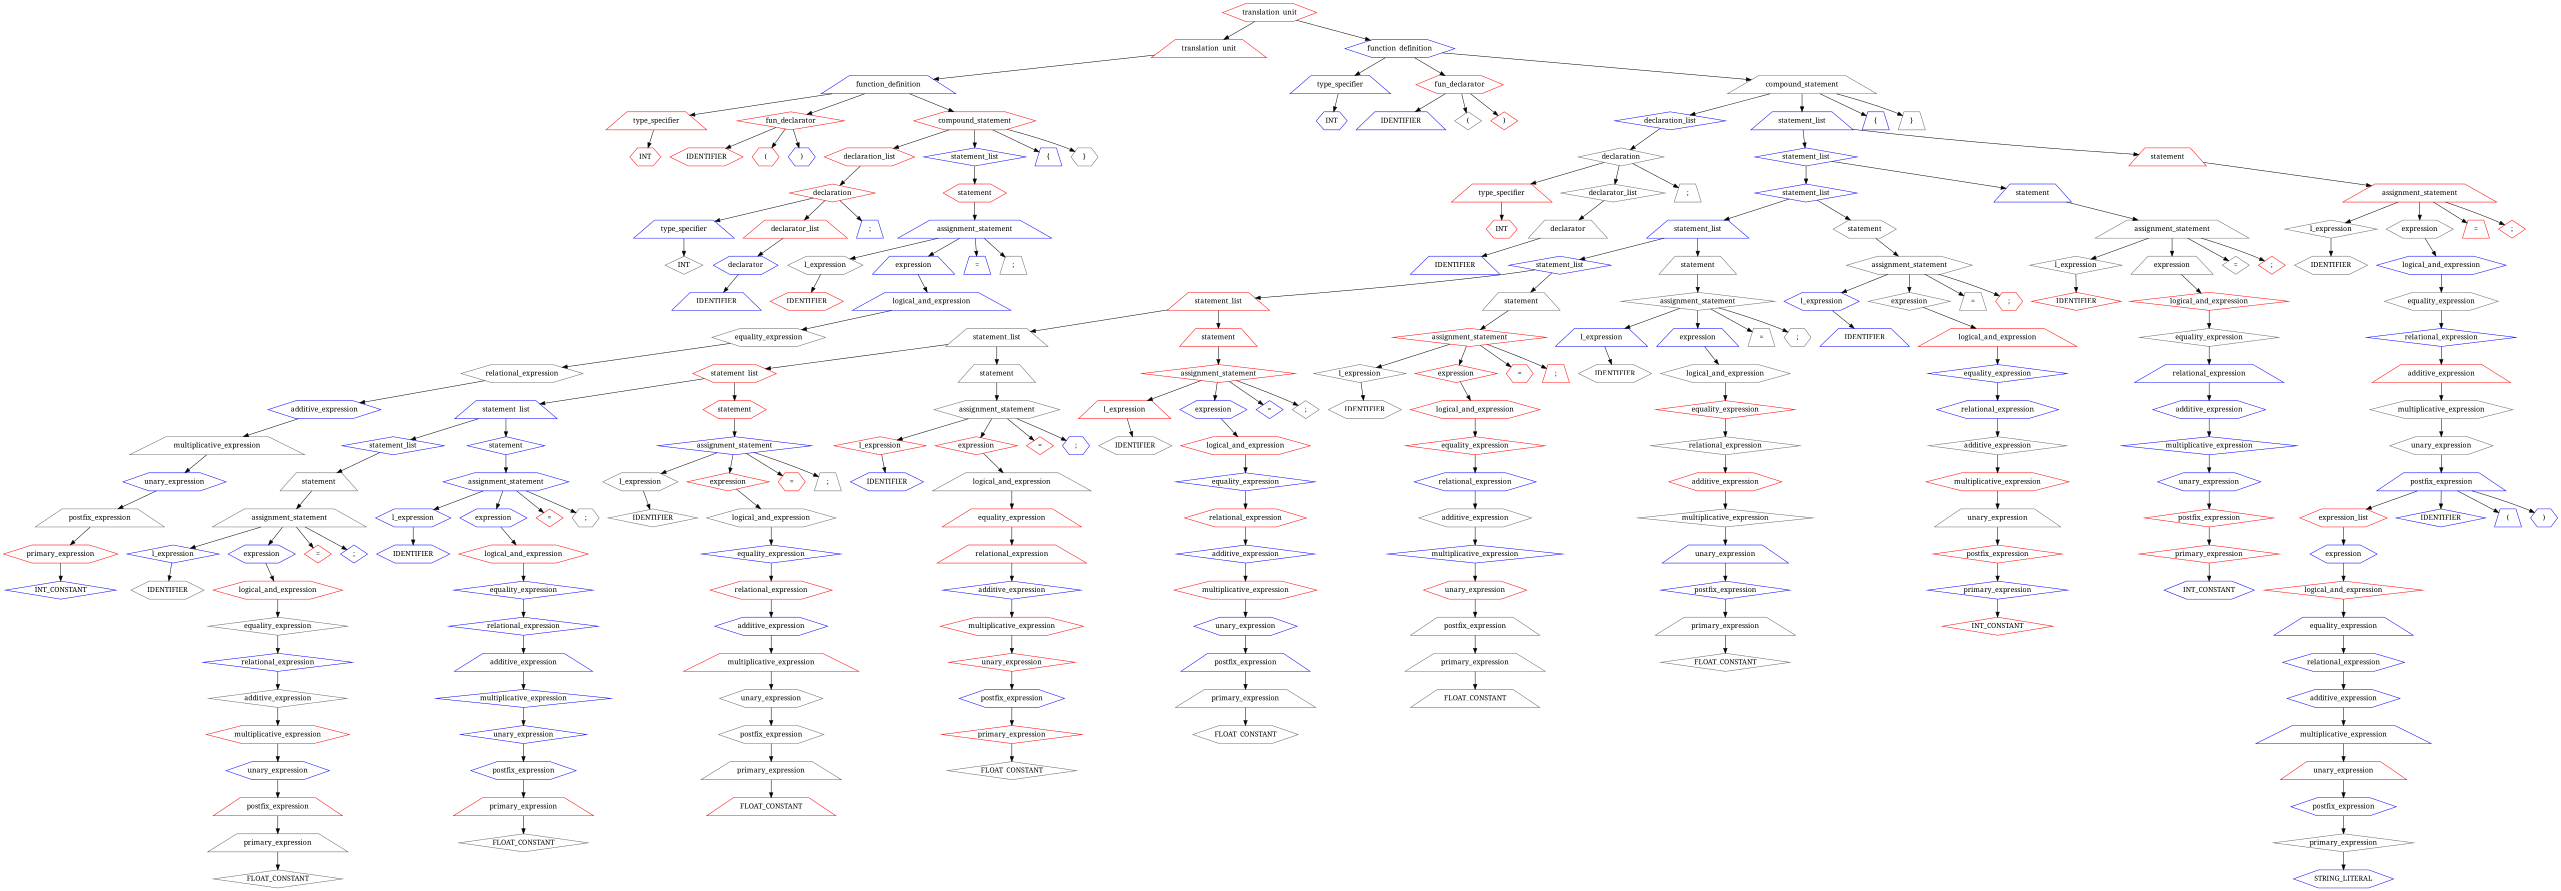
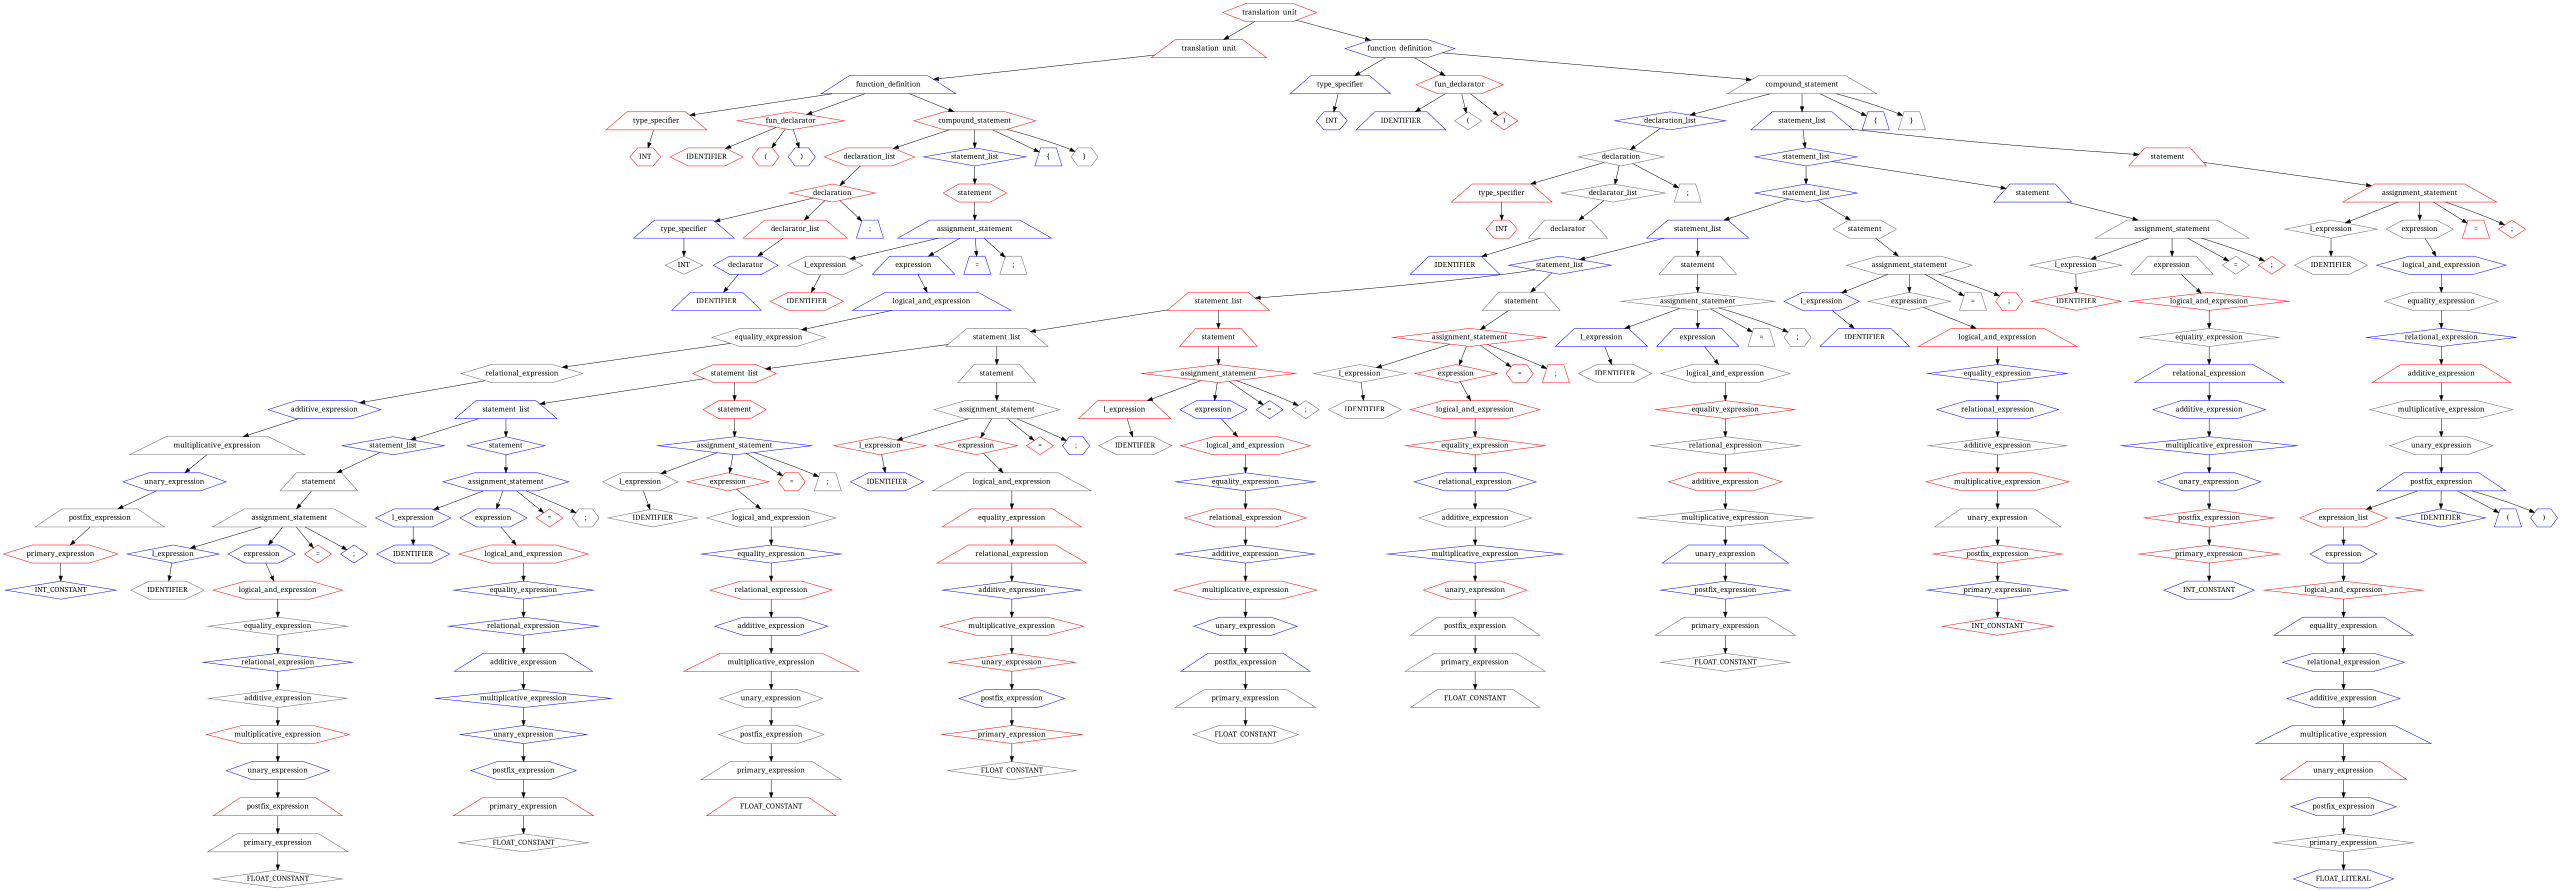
(2344, 879) -> (2344, 879)
